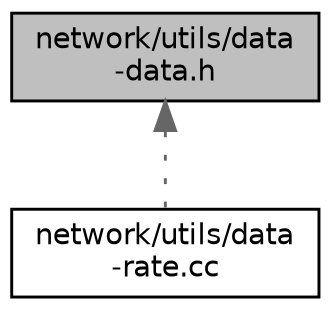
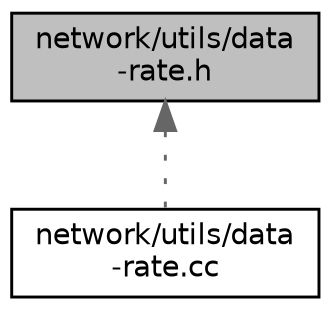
(165, 57) -> (165, 57)
